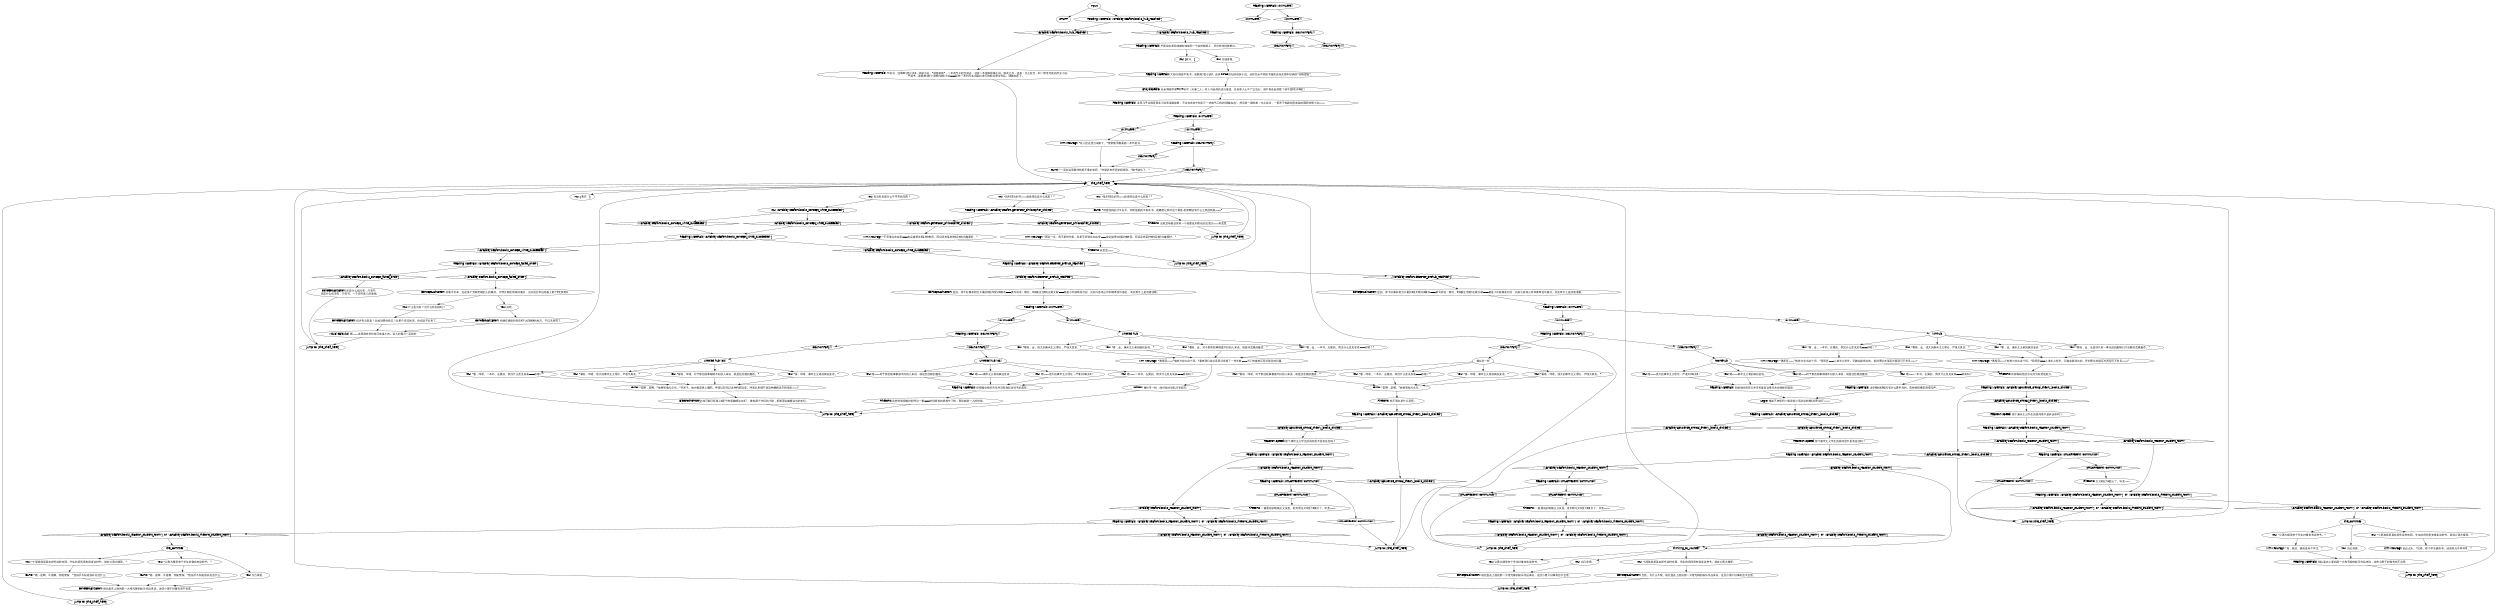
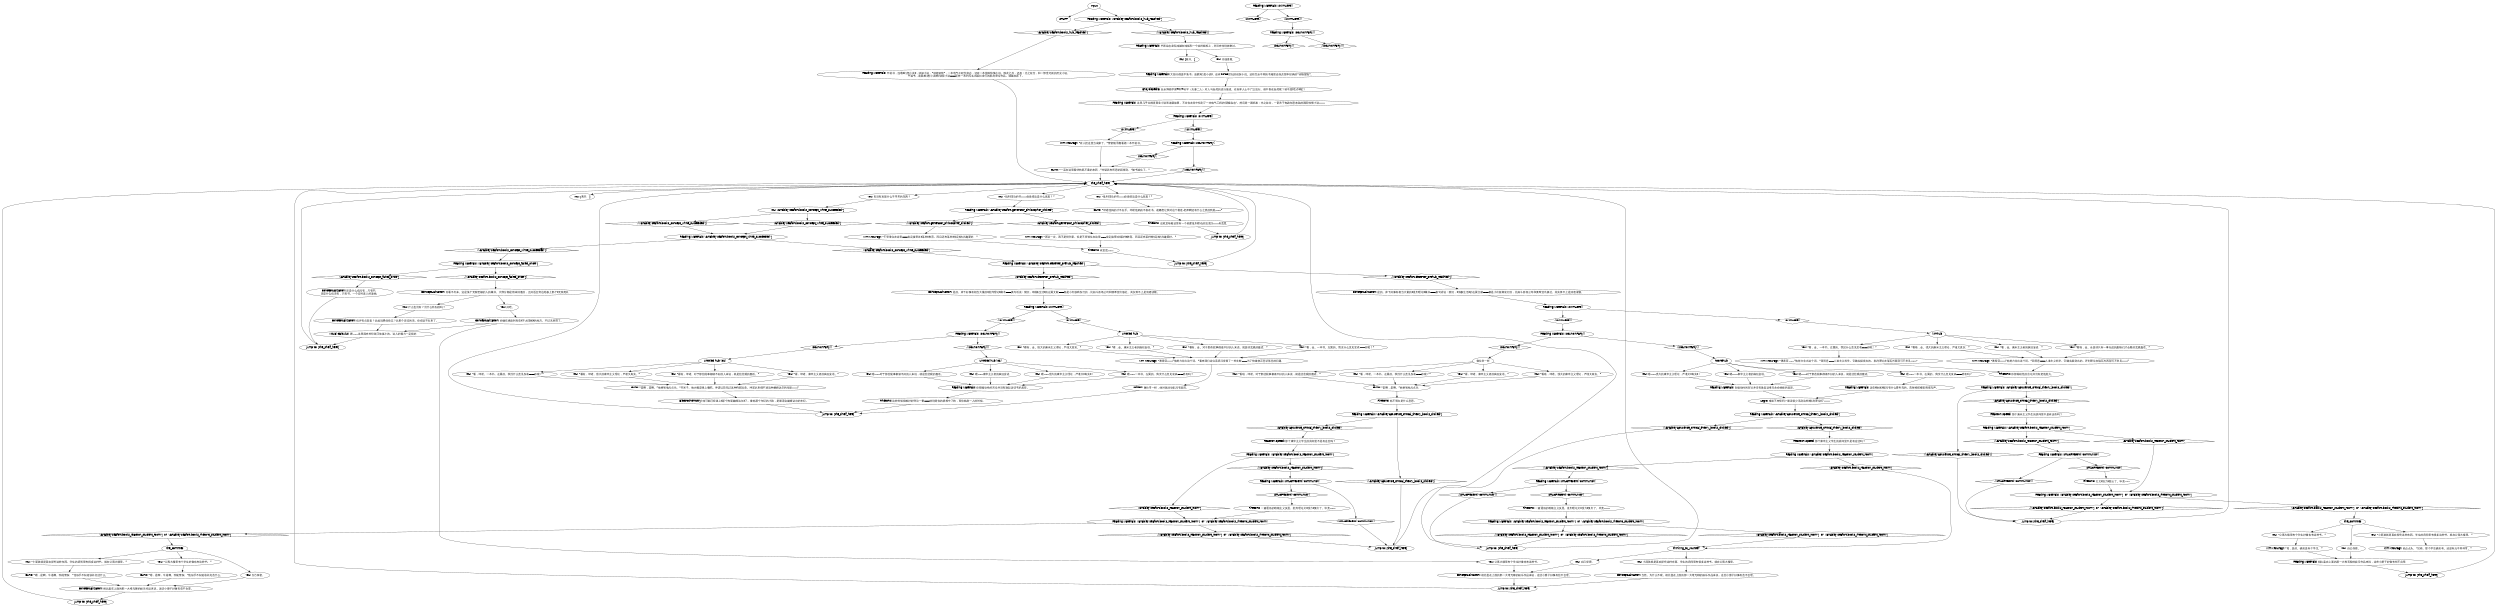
none -> (1002, 190)
(1606, 555) -> (831, 558)
